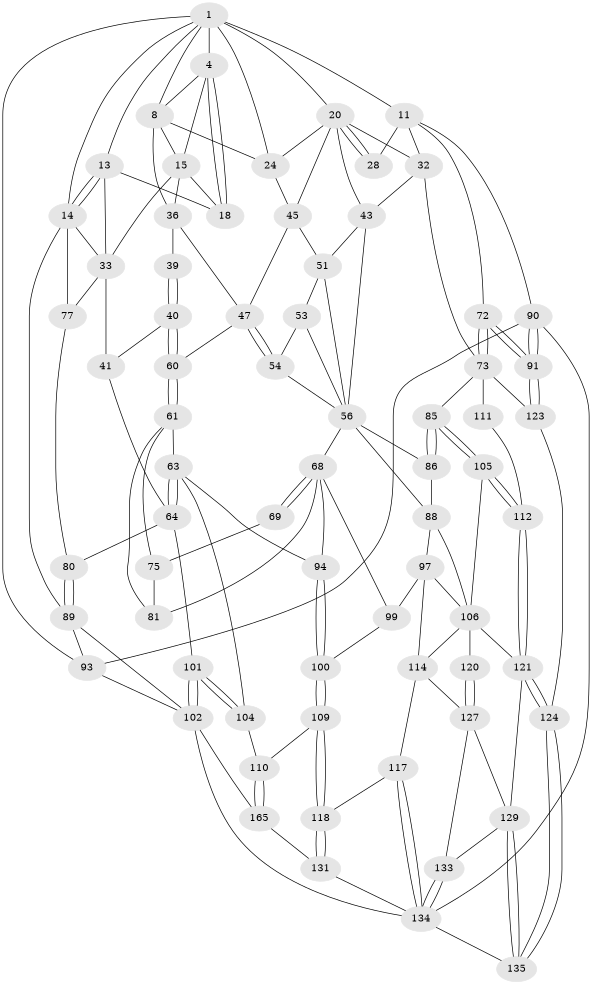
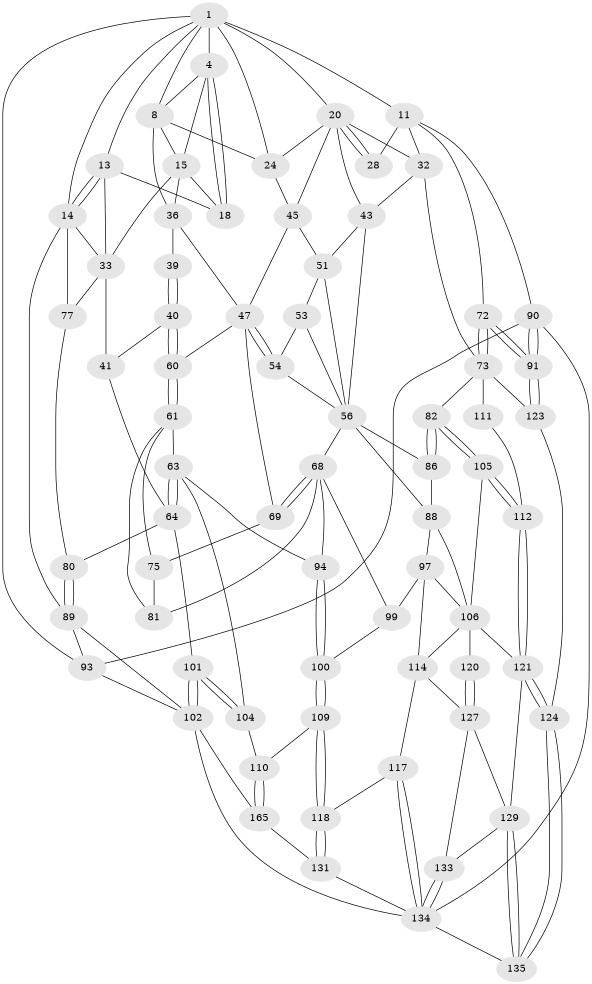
none -> (256, 417)
(432, 417) -> (432, 417)
